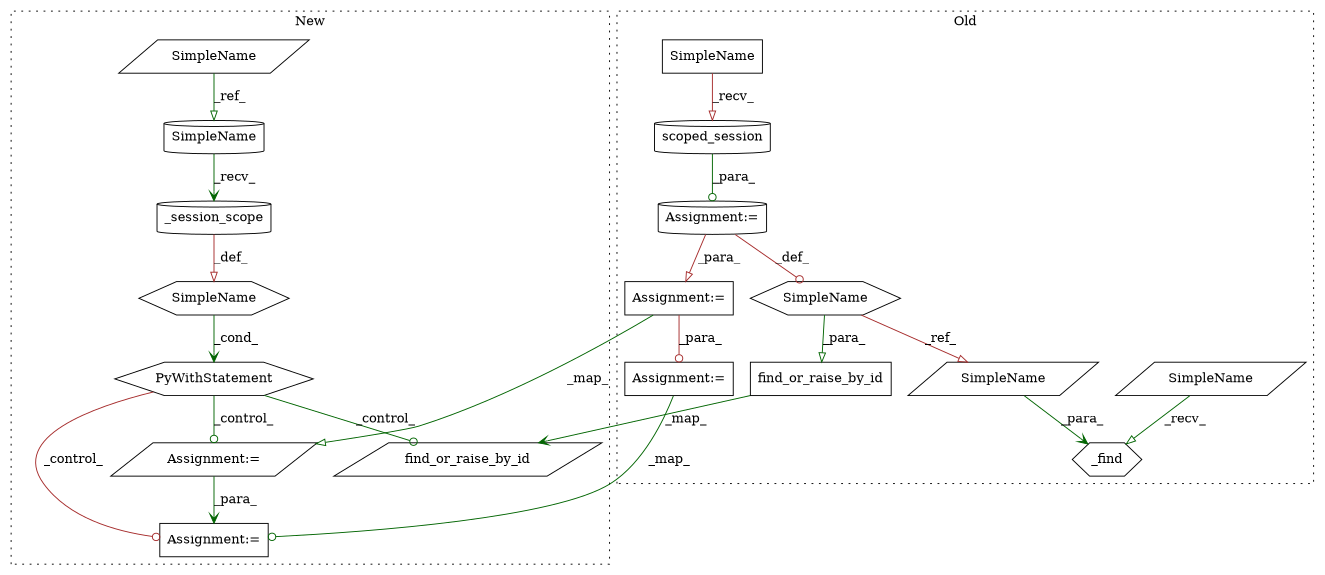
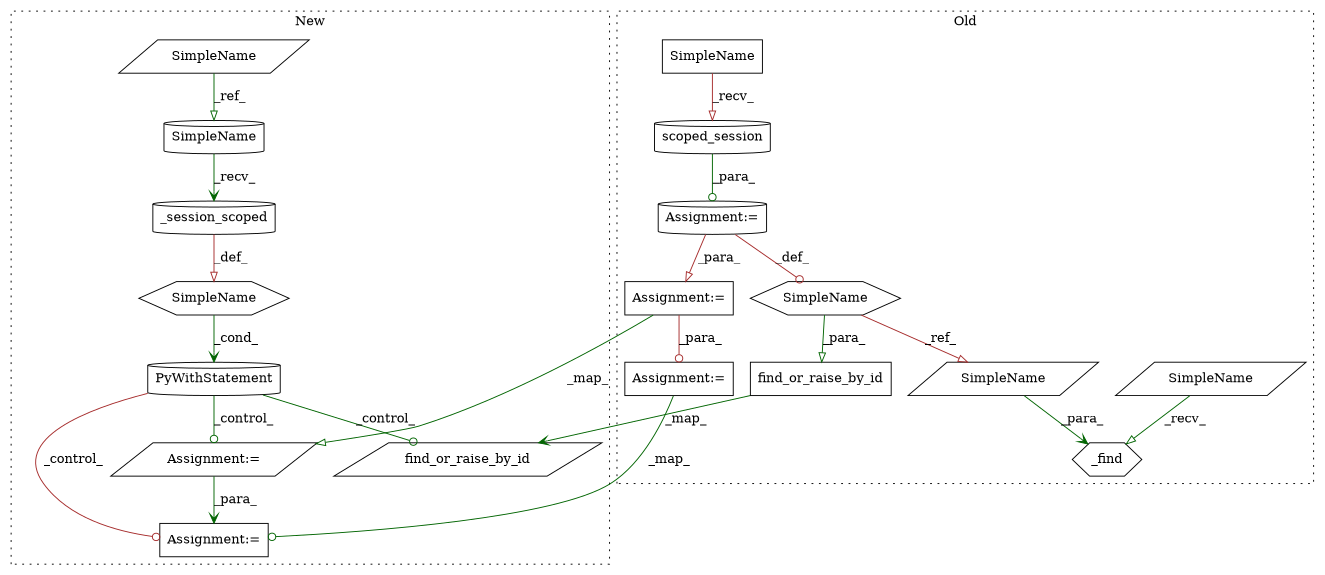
(214, 218) -> (214, 218)
(214, 379) -> (214, 379)
